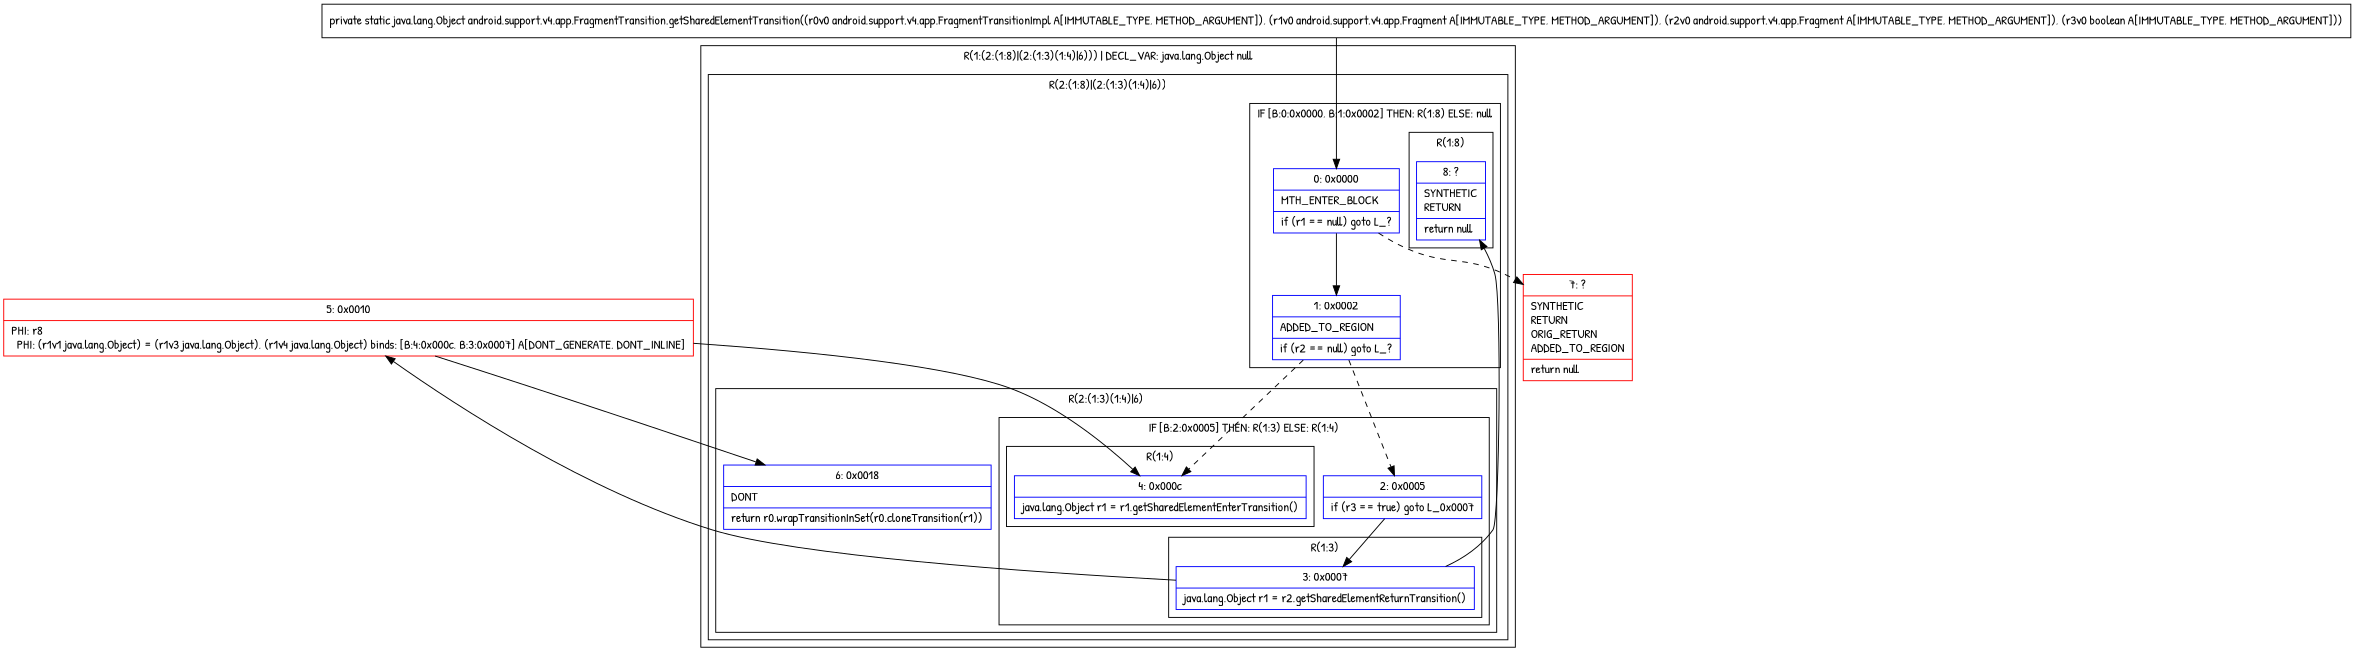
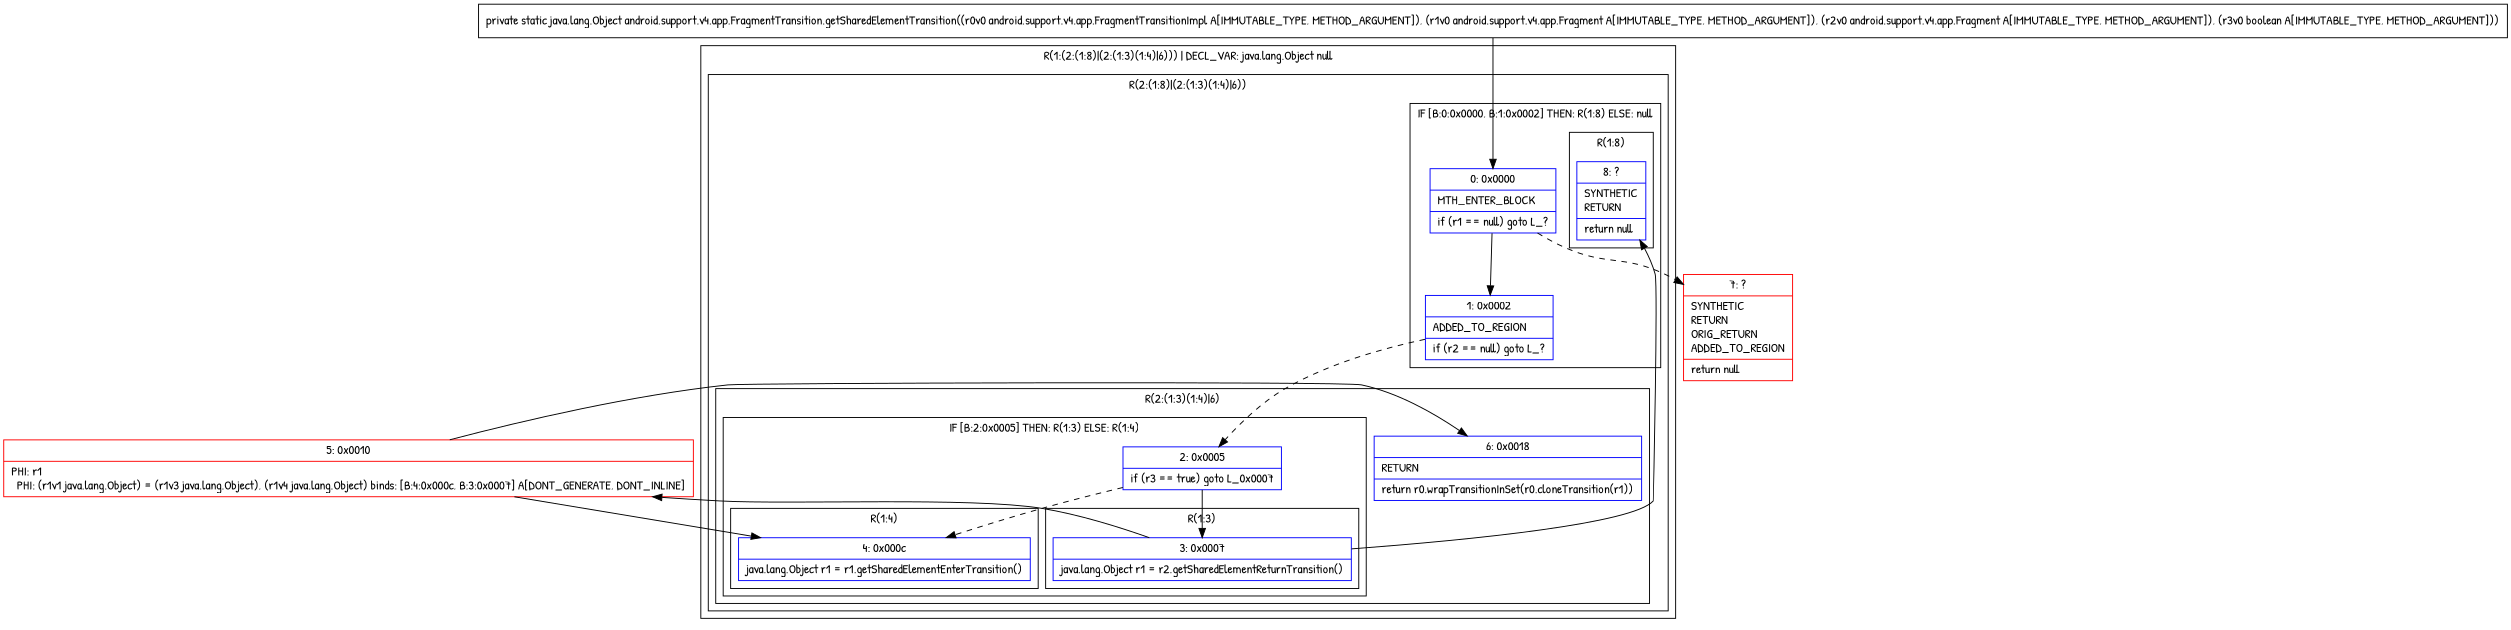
(28, 331) -> (28, 472)
(1252, 409) -> (1022, 514)
(745, 497) -> (1400, 468)
